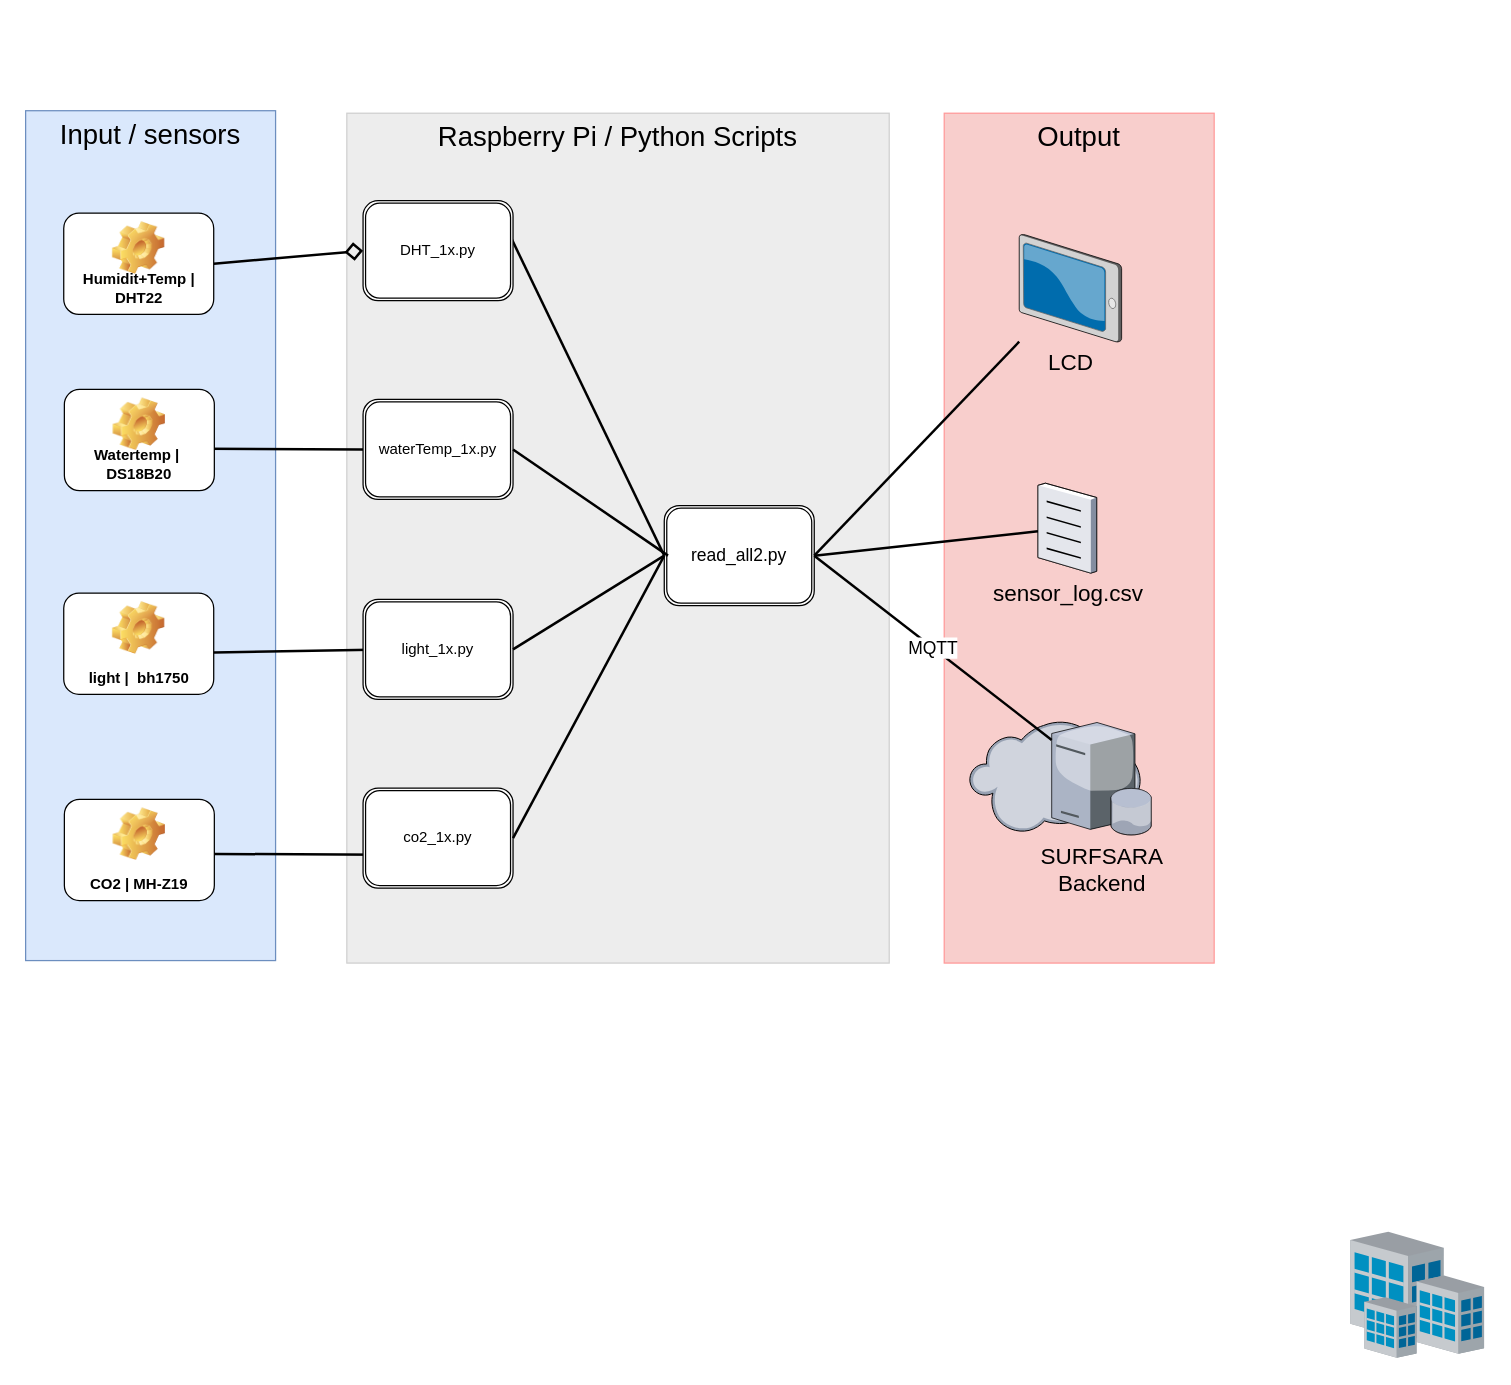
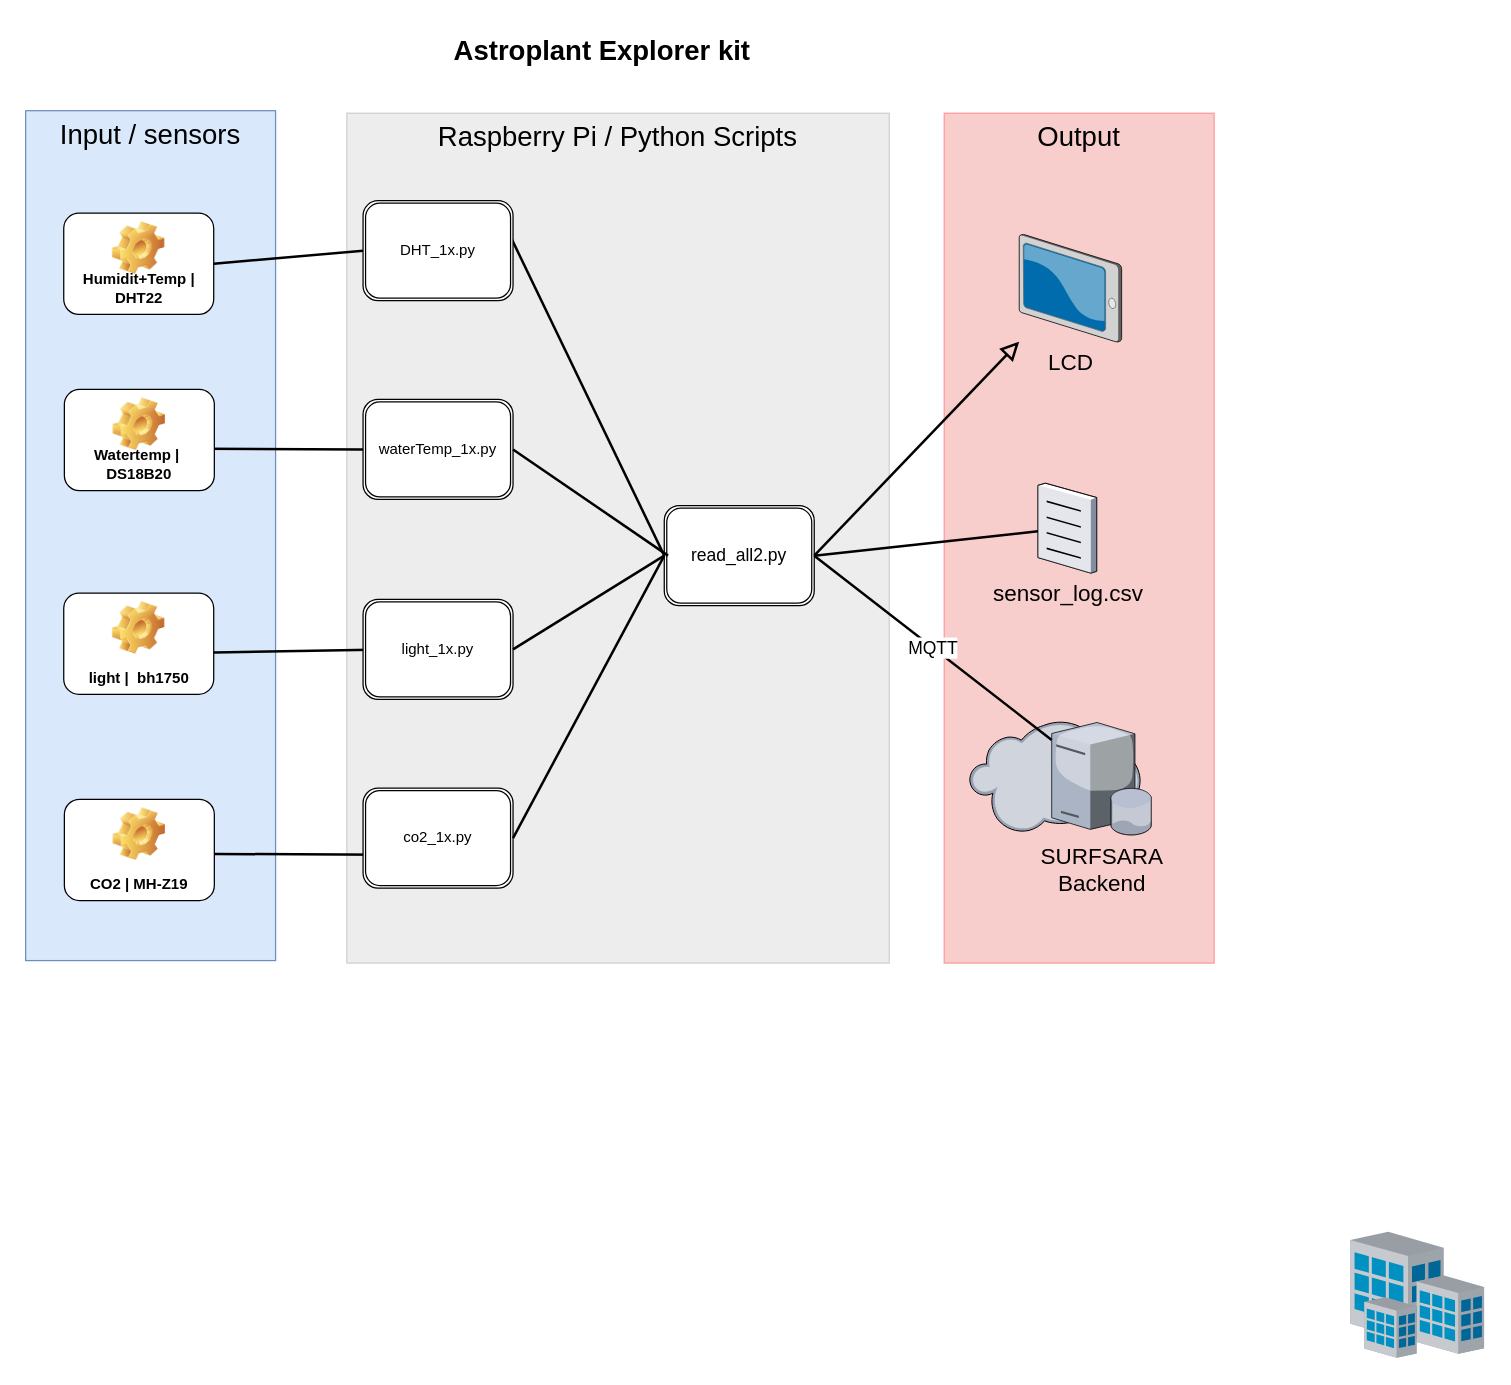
none -> (602, 51)
(345, 252) -> (353, 252)
(1012, 350) -> (1006, 356)
